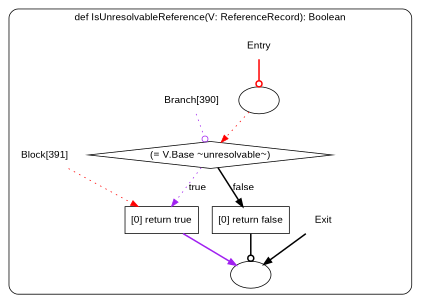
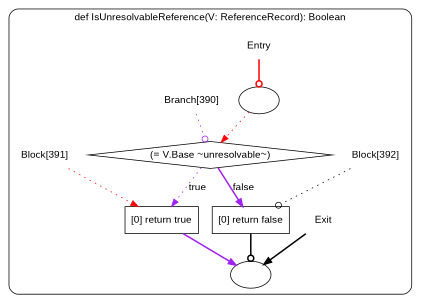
none -> (376, 155)
(228, 184) -> (228, 184)
